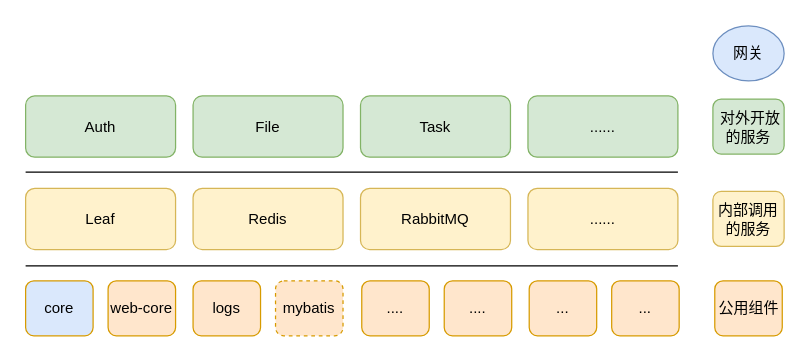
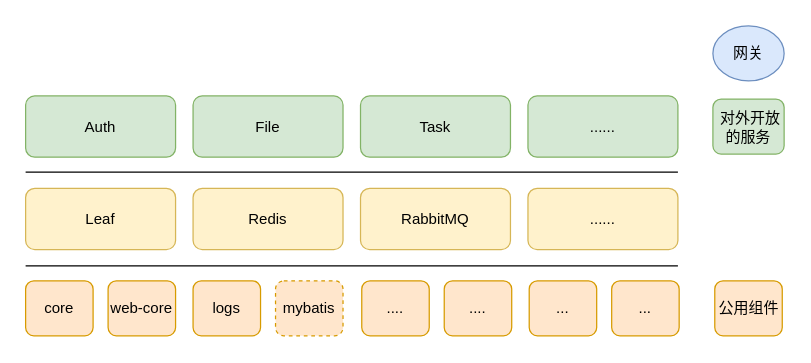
(749, 219) -> none
(59, 308) -> (59, 308)
